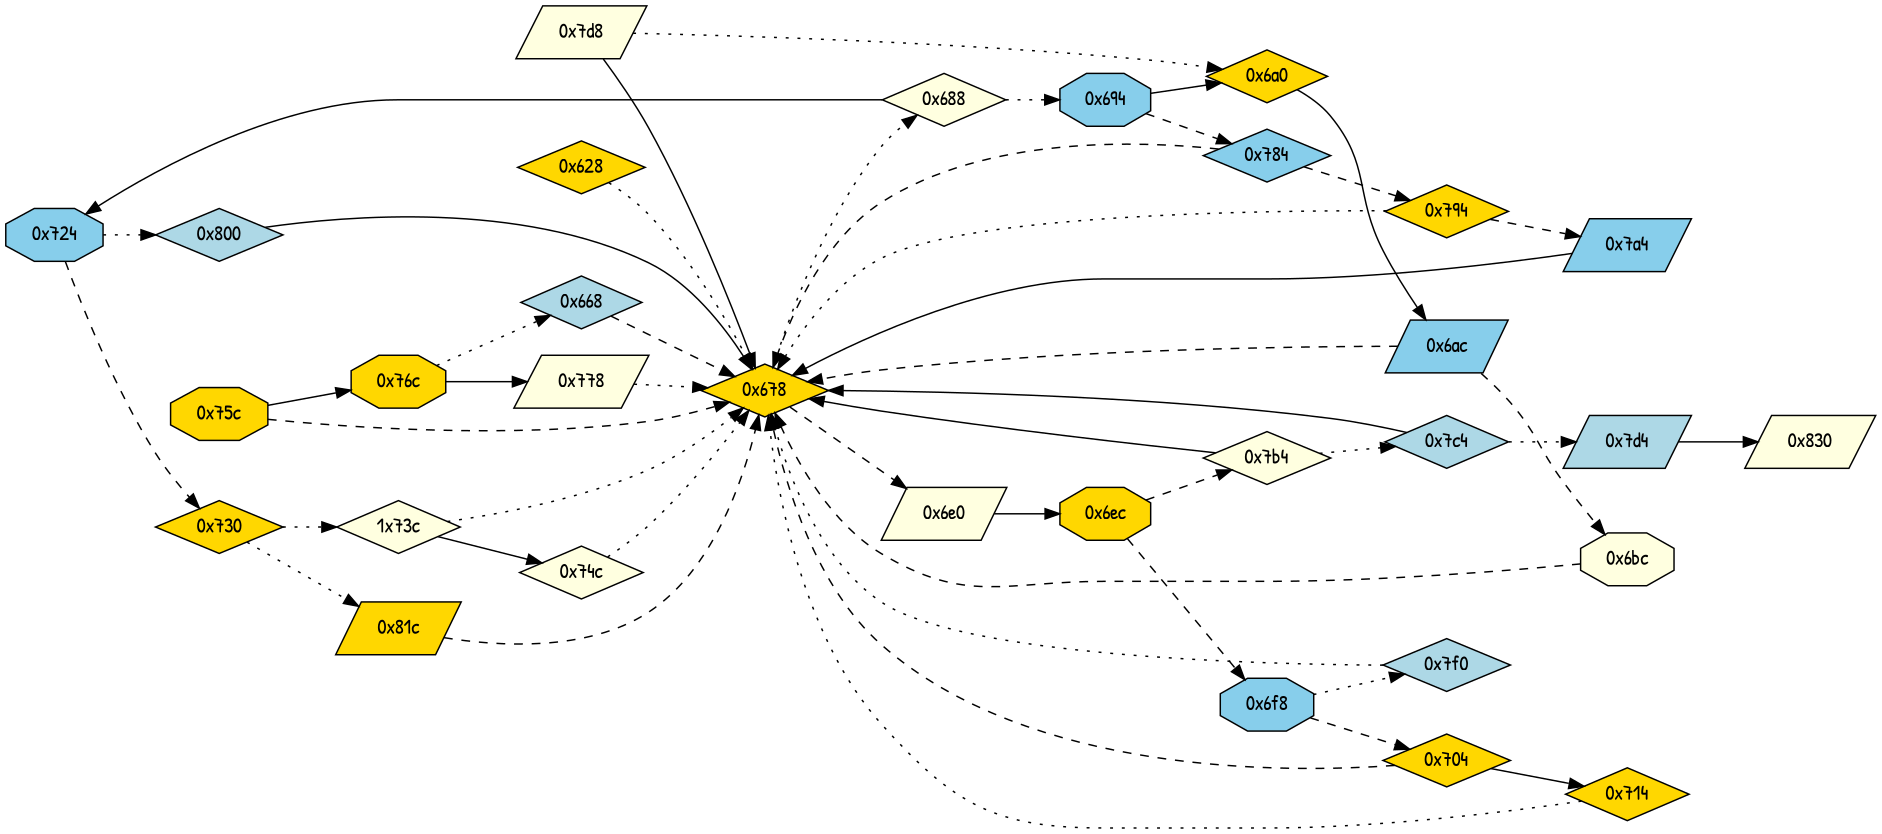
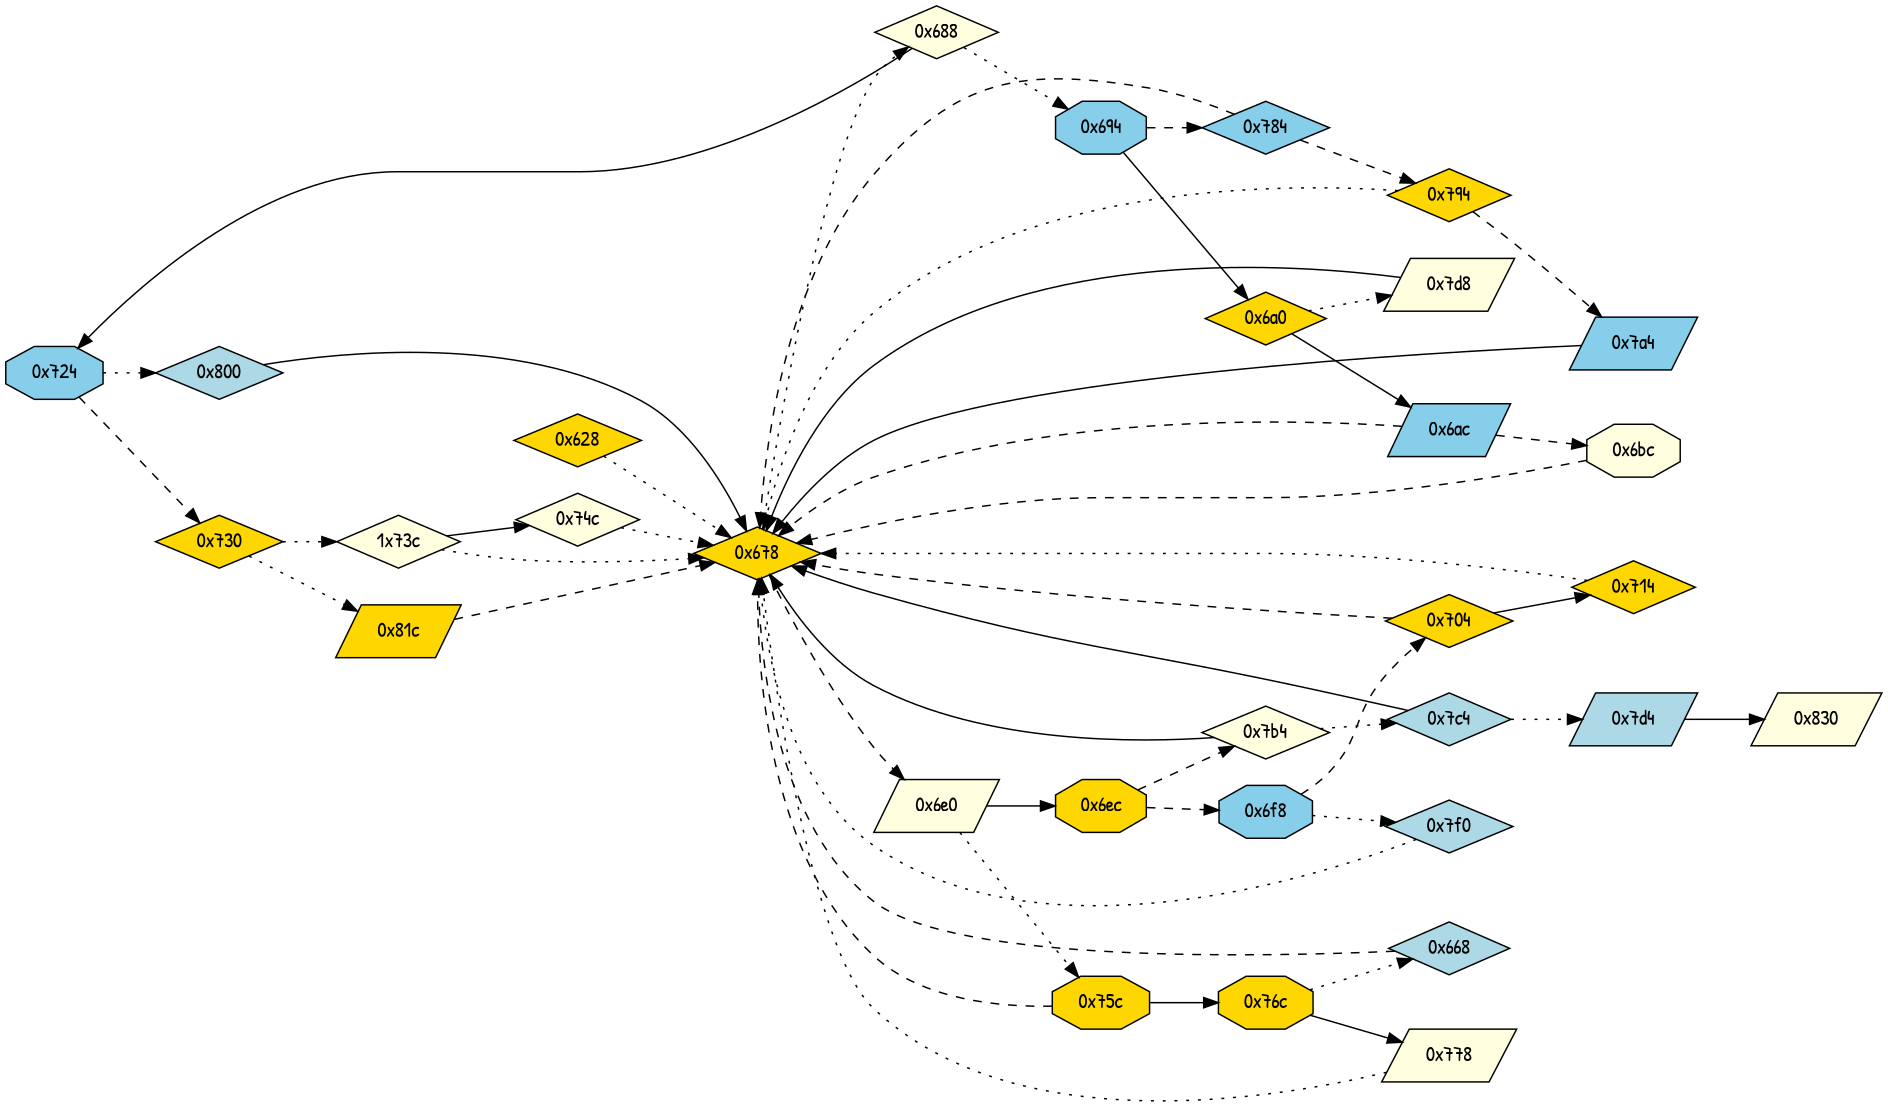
(921, 44) -> (1343, 304)
none -> (1003, 886)
